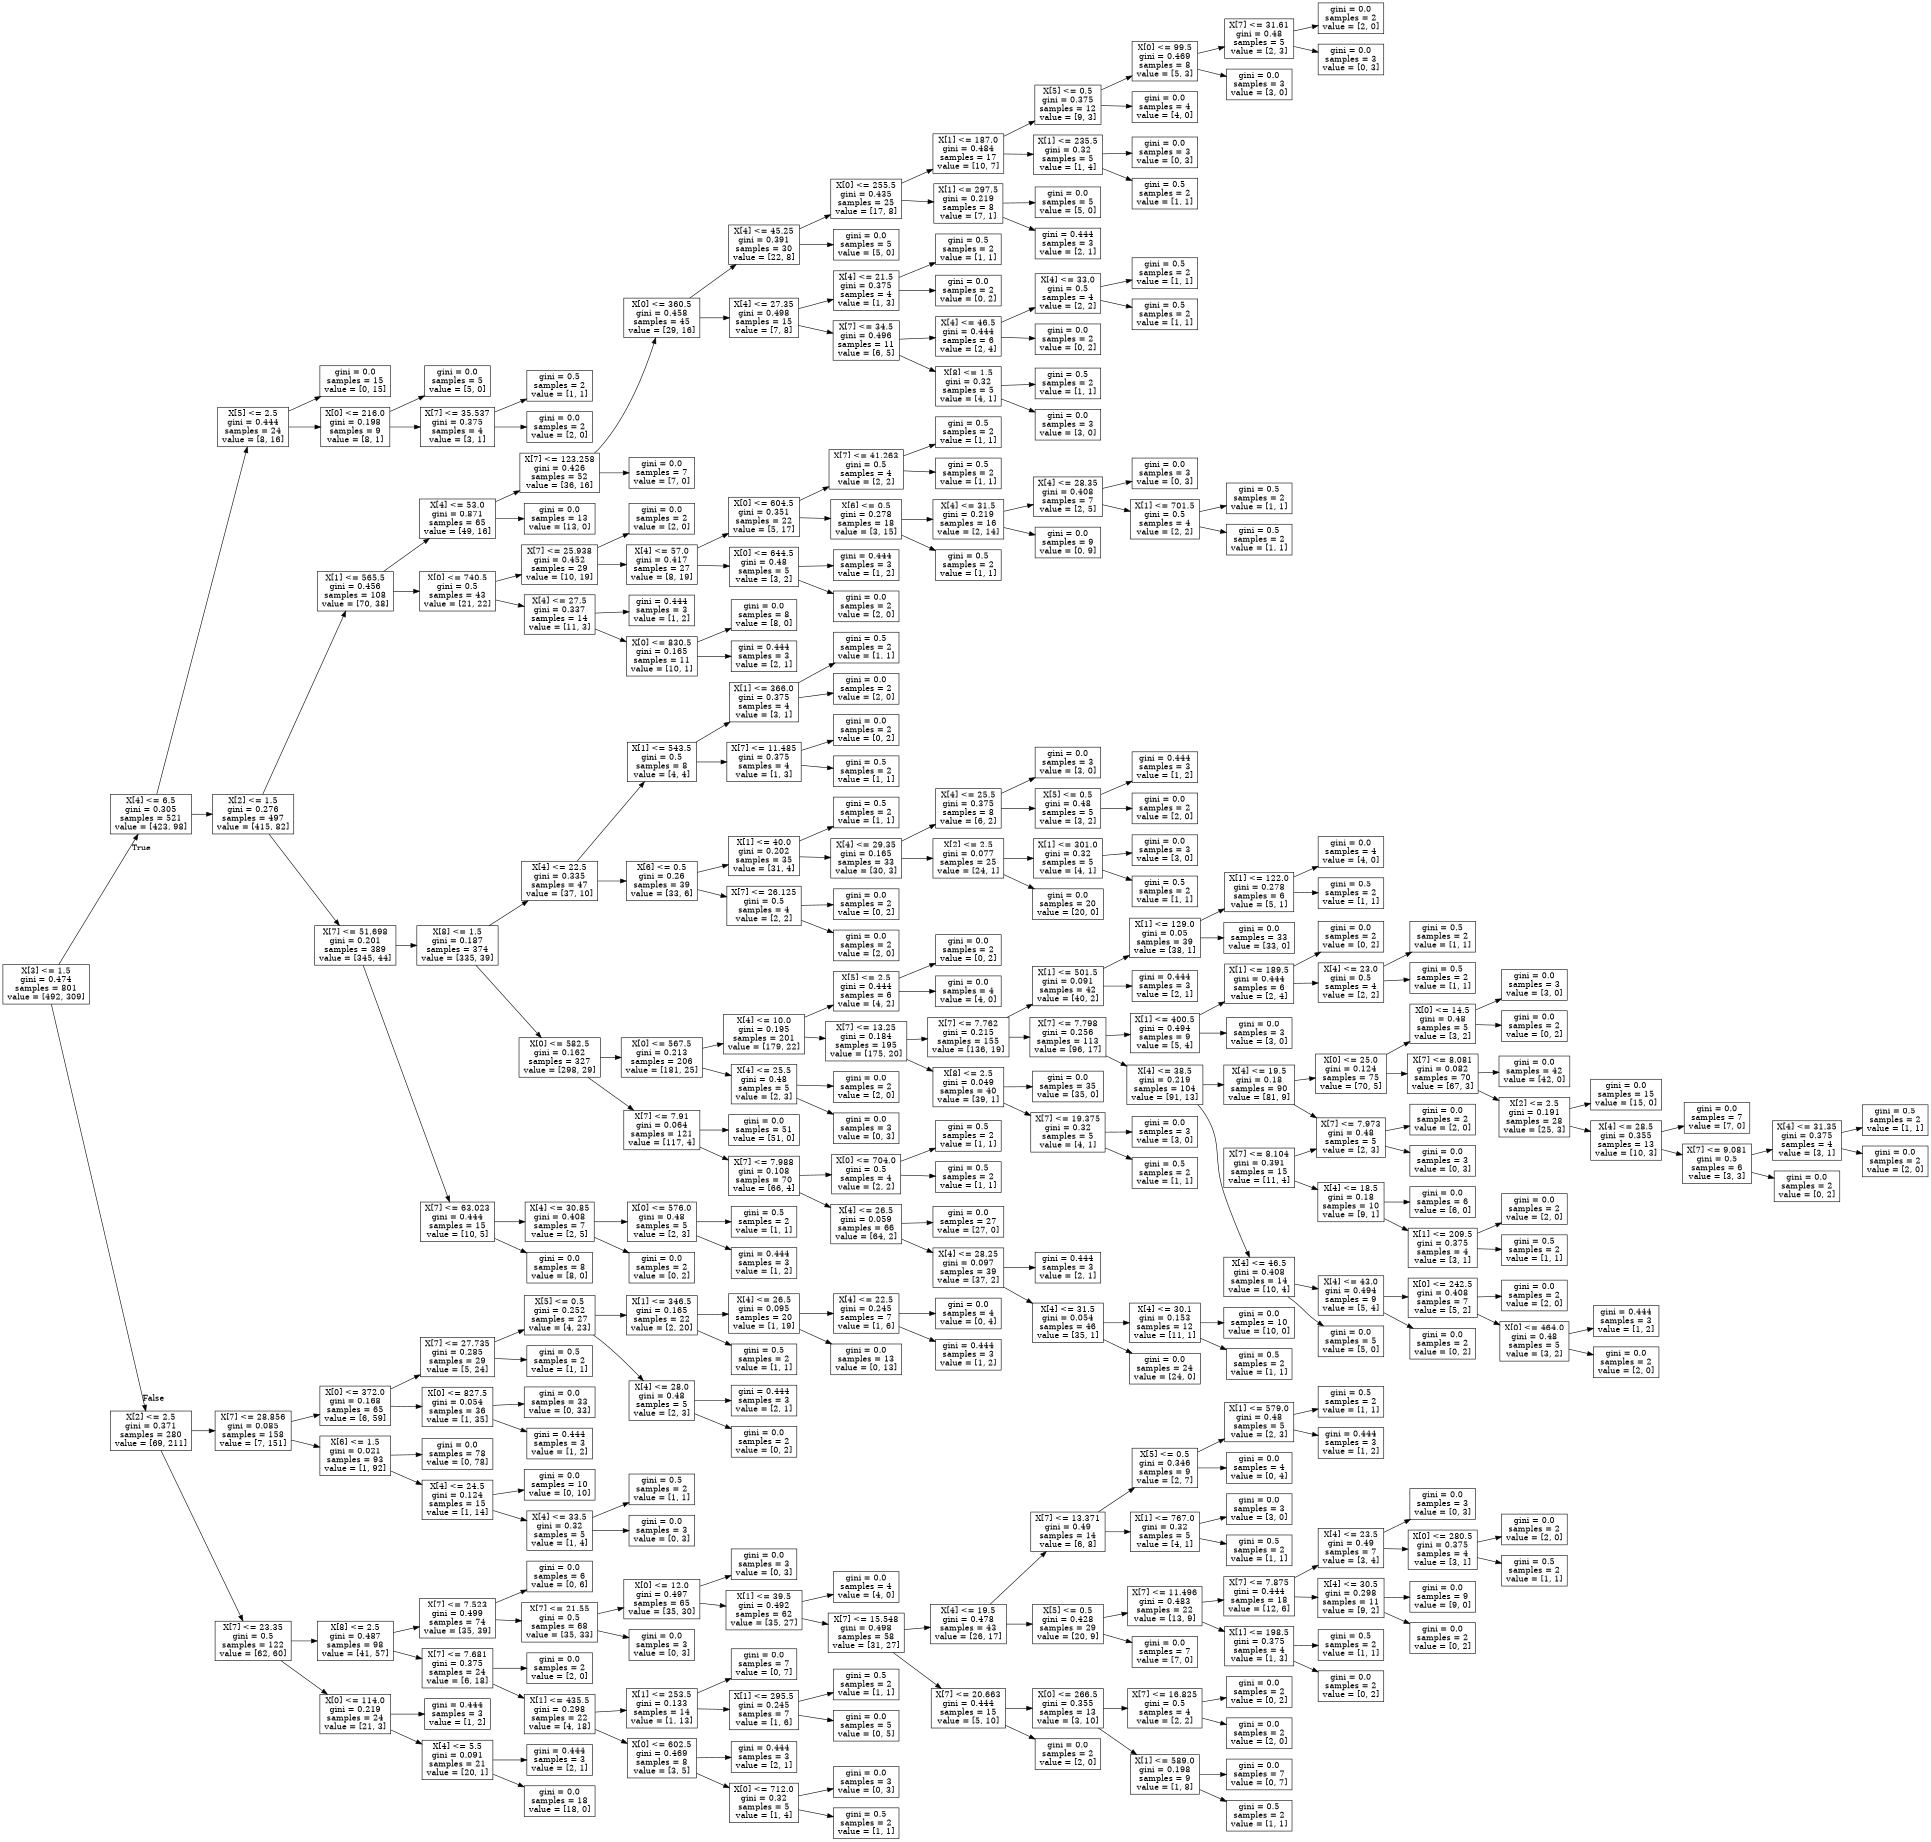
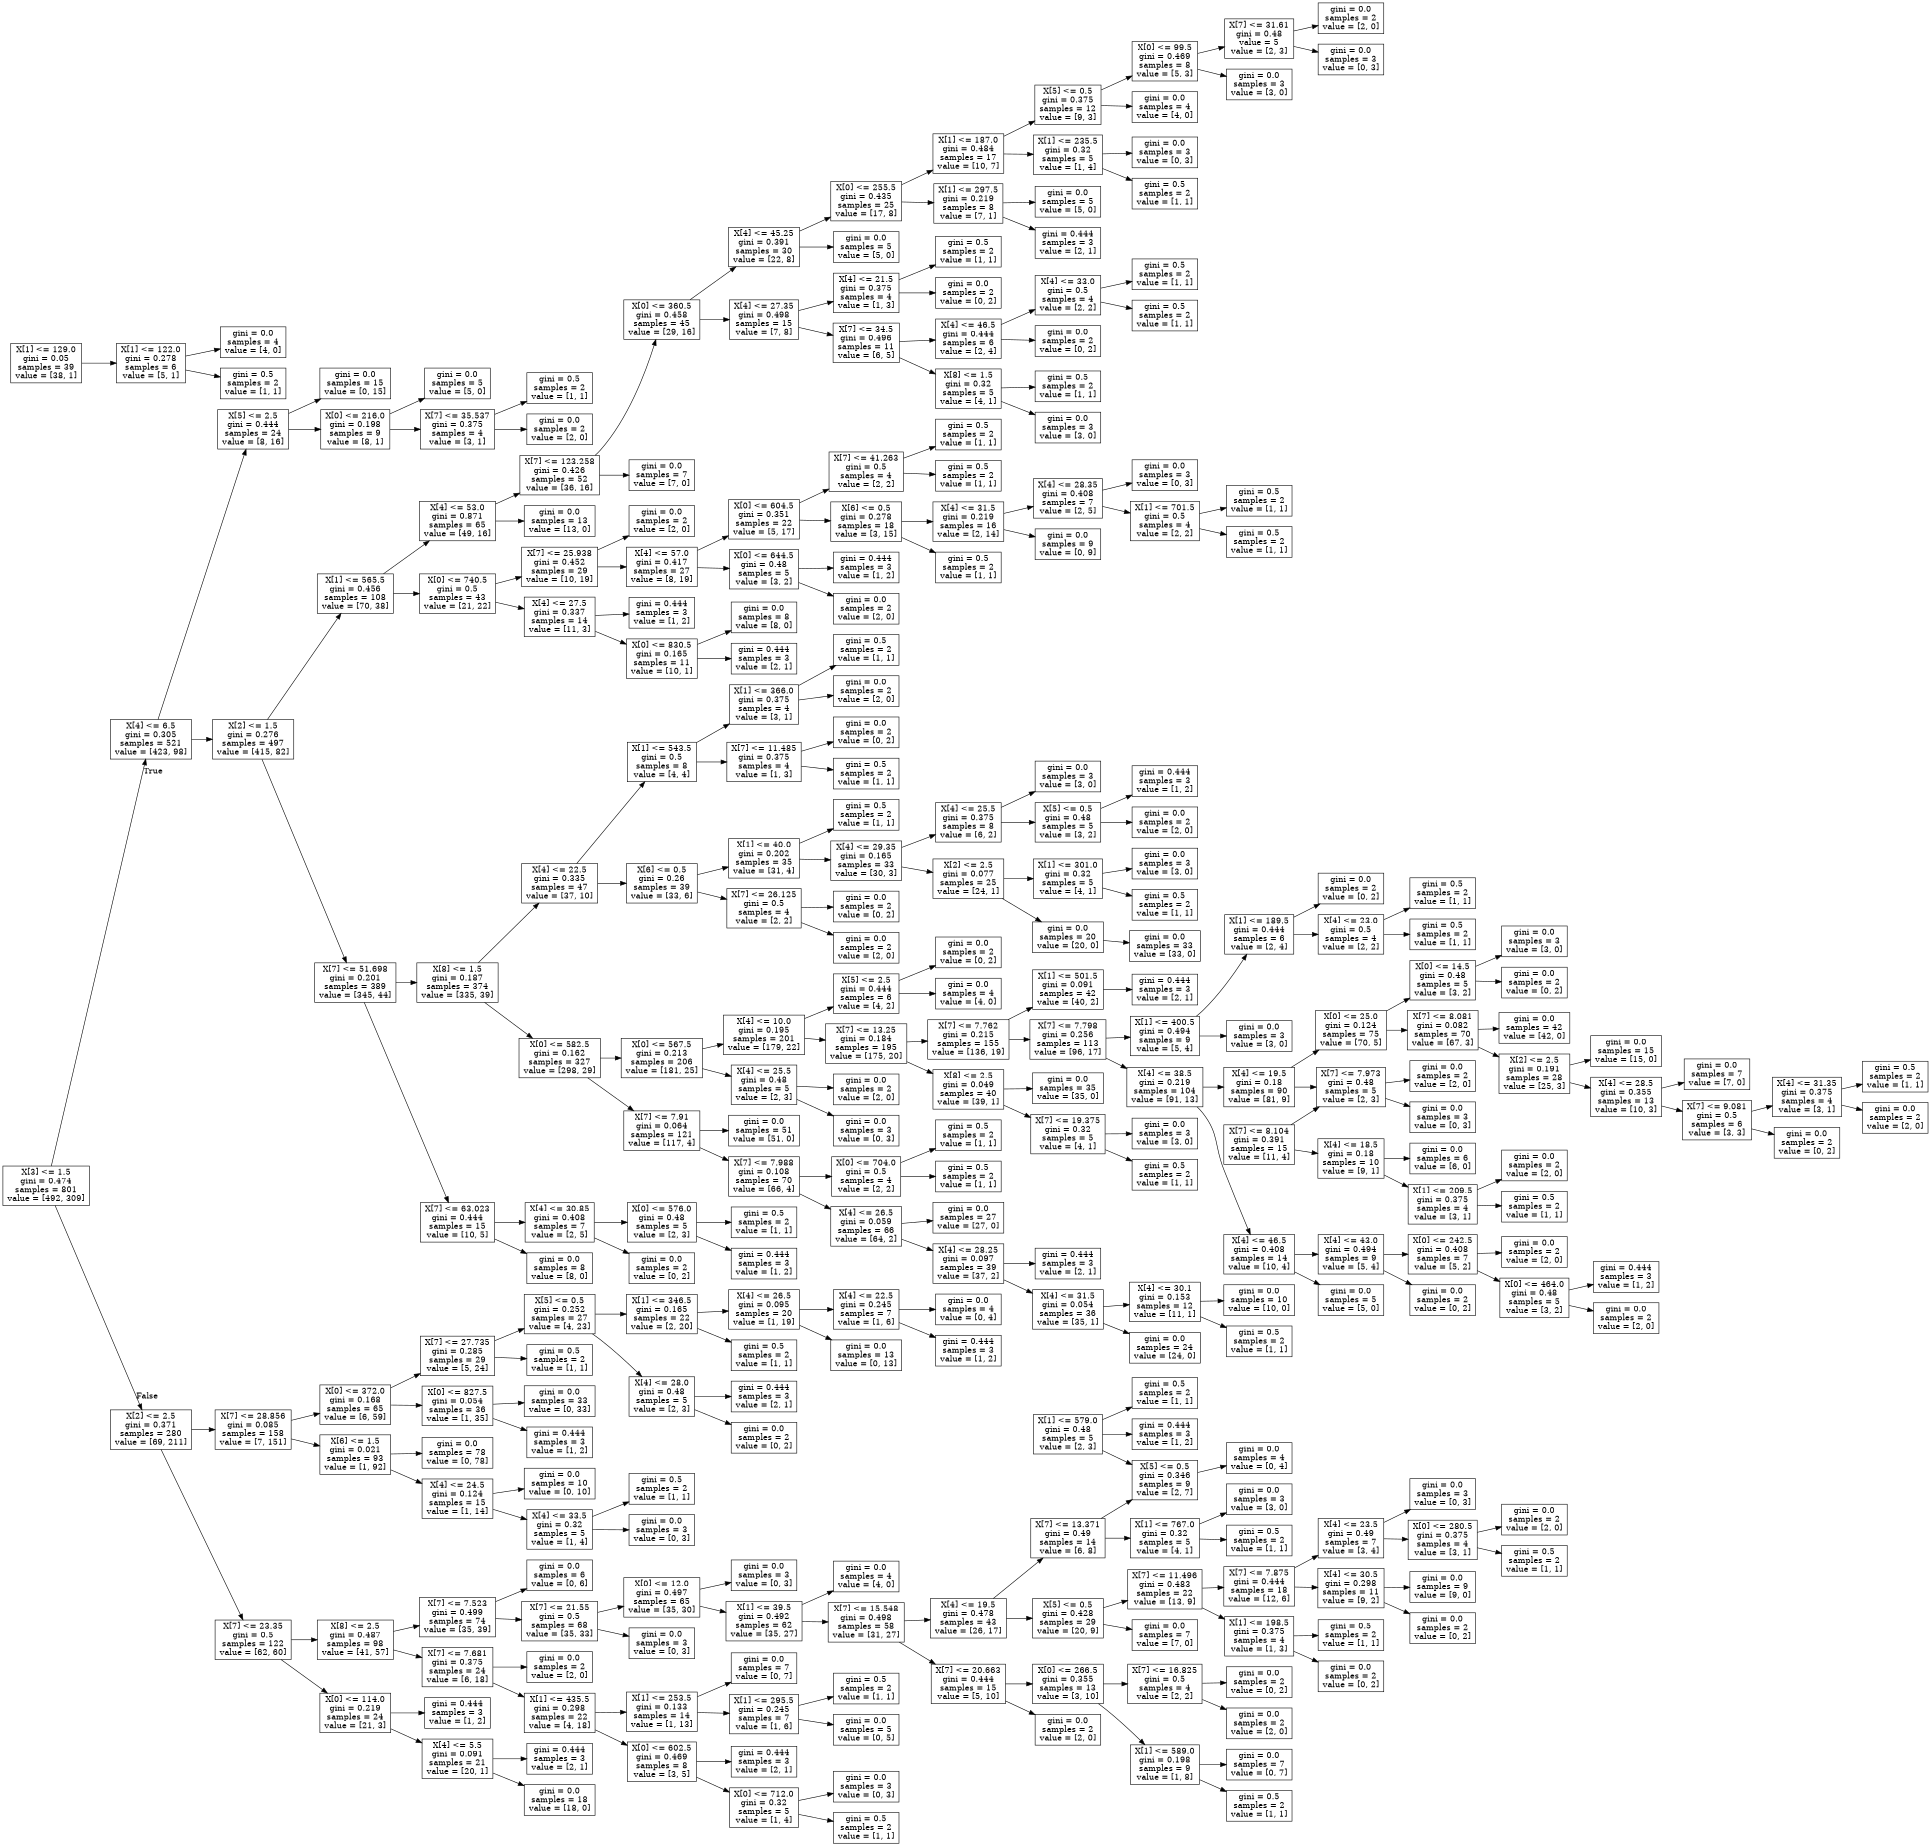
(1259, 39) -> (1259, 39)
(1209, 938) -> (1113, 941)
(1114, 963) -> none
(1068, 1323) -> (1068, 1309)
(1209, 1447) -> (1115, 1456)
